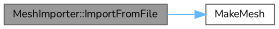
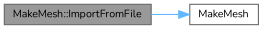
(86, 14) -> (78, 14)
